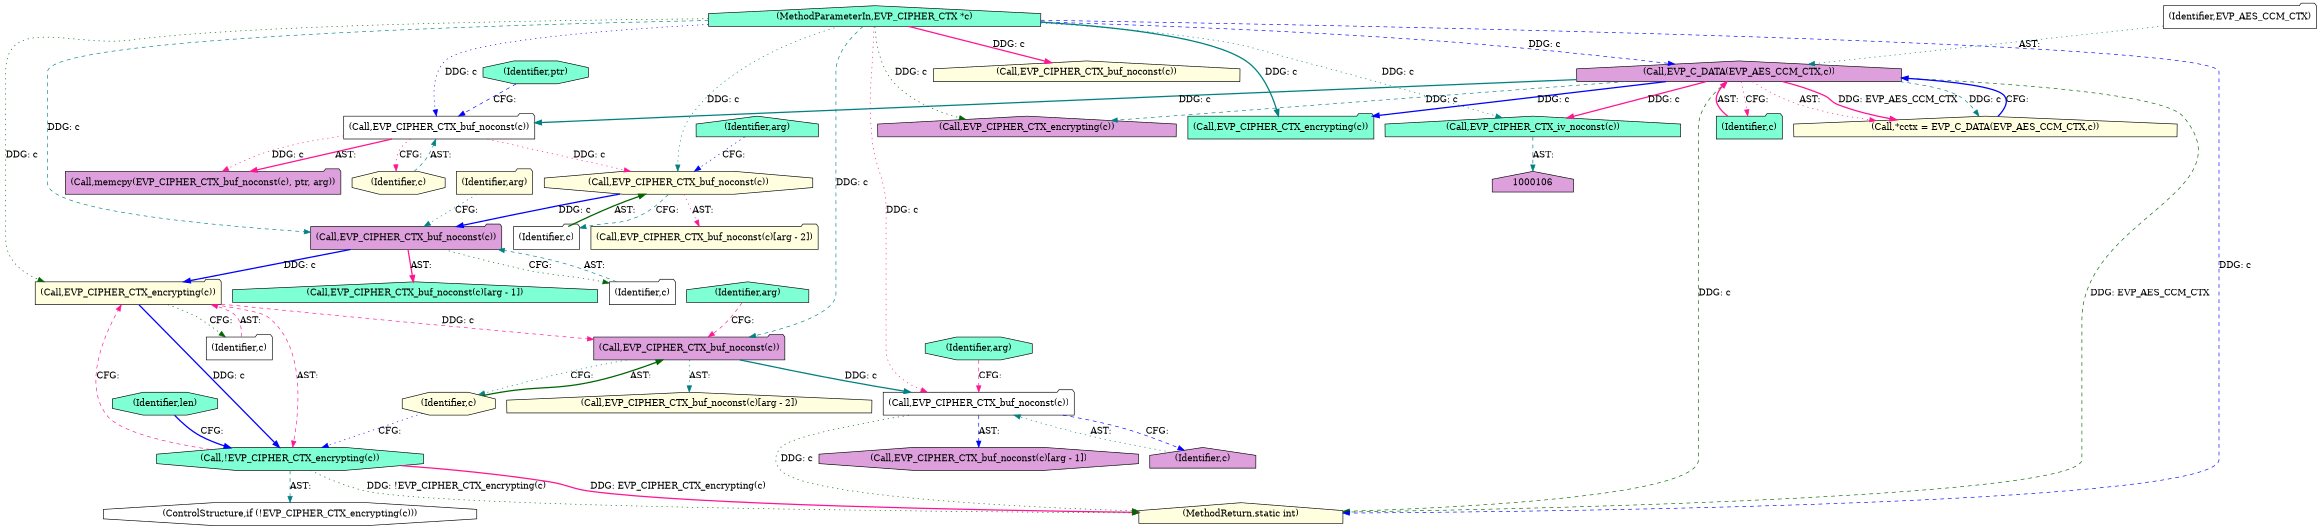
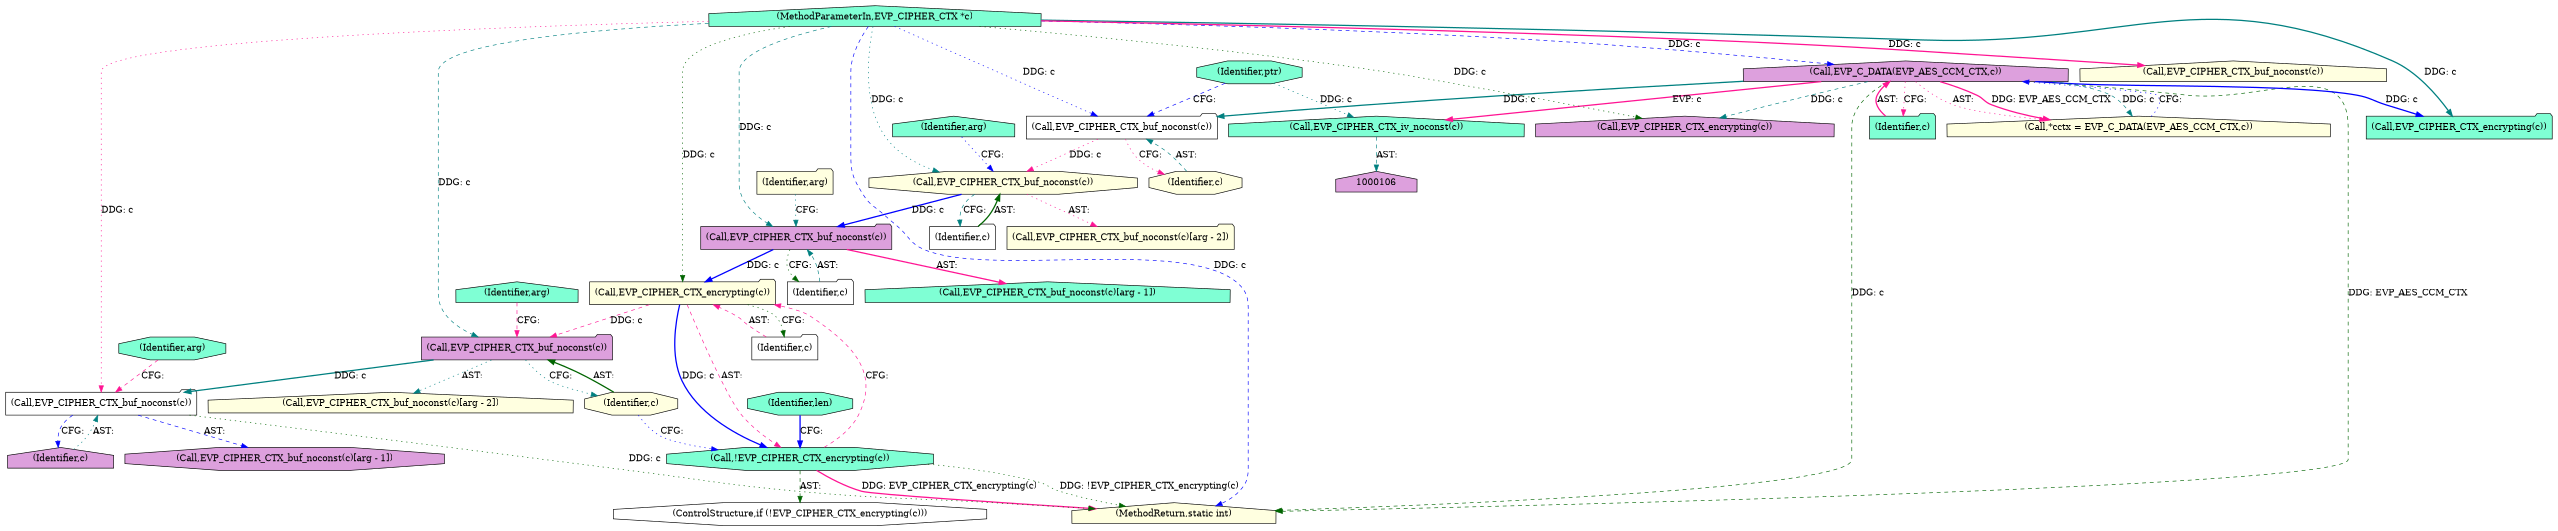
(2240, 17) -> none
(1271, 53) -> (1311, 99)
(1978, 86) -> (2105, 89)
(1664, 100) -> (1687, 100)
(203, 183) -> none
(290, 483) -> (800, 483)
